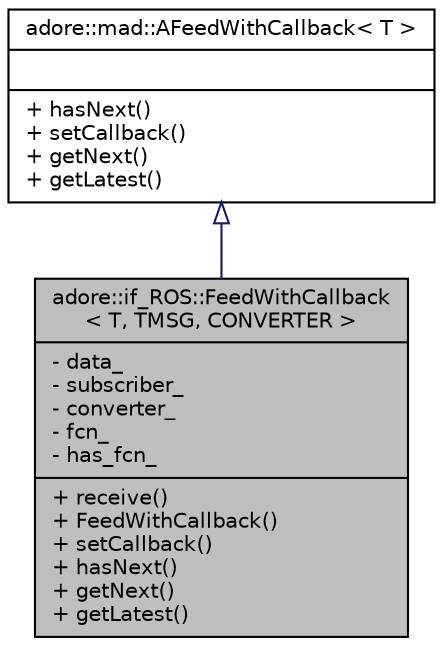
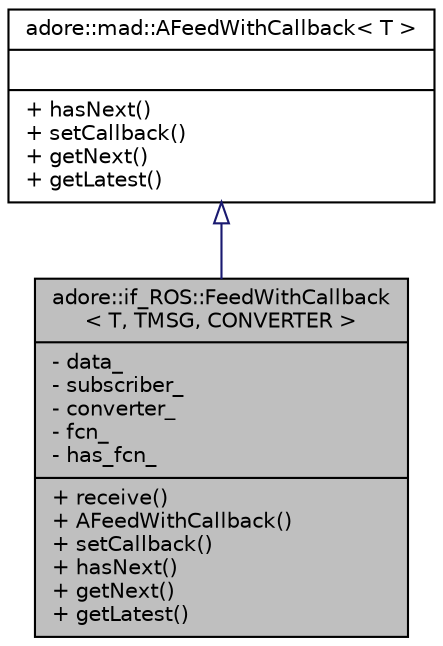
(165, 521) -> (173, 521)
